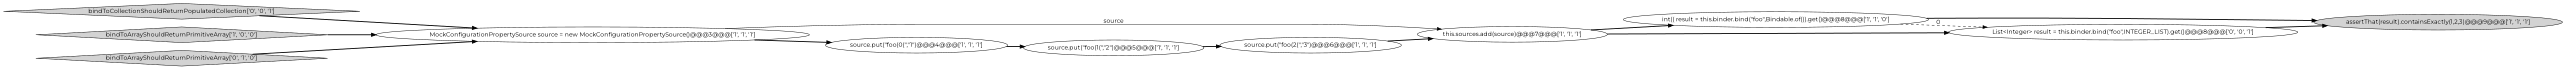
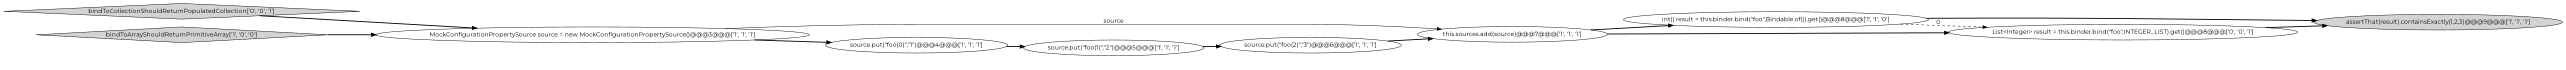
(182, 58) -> none
